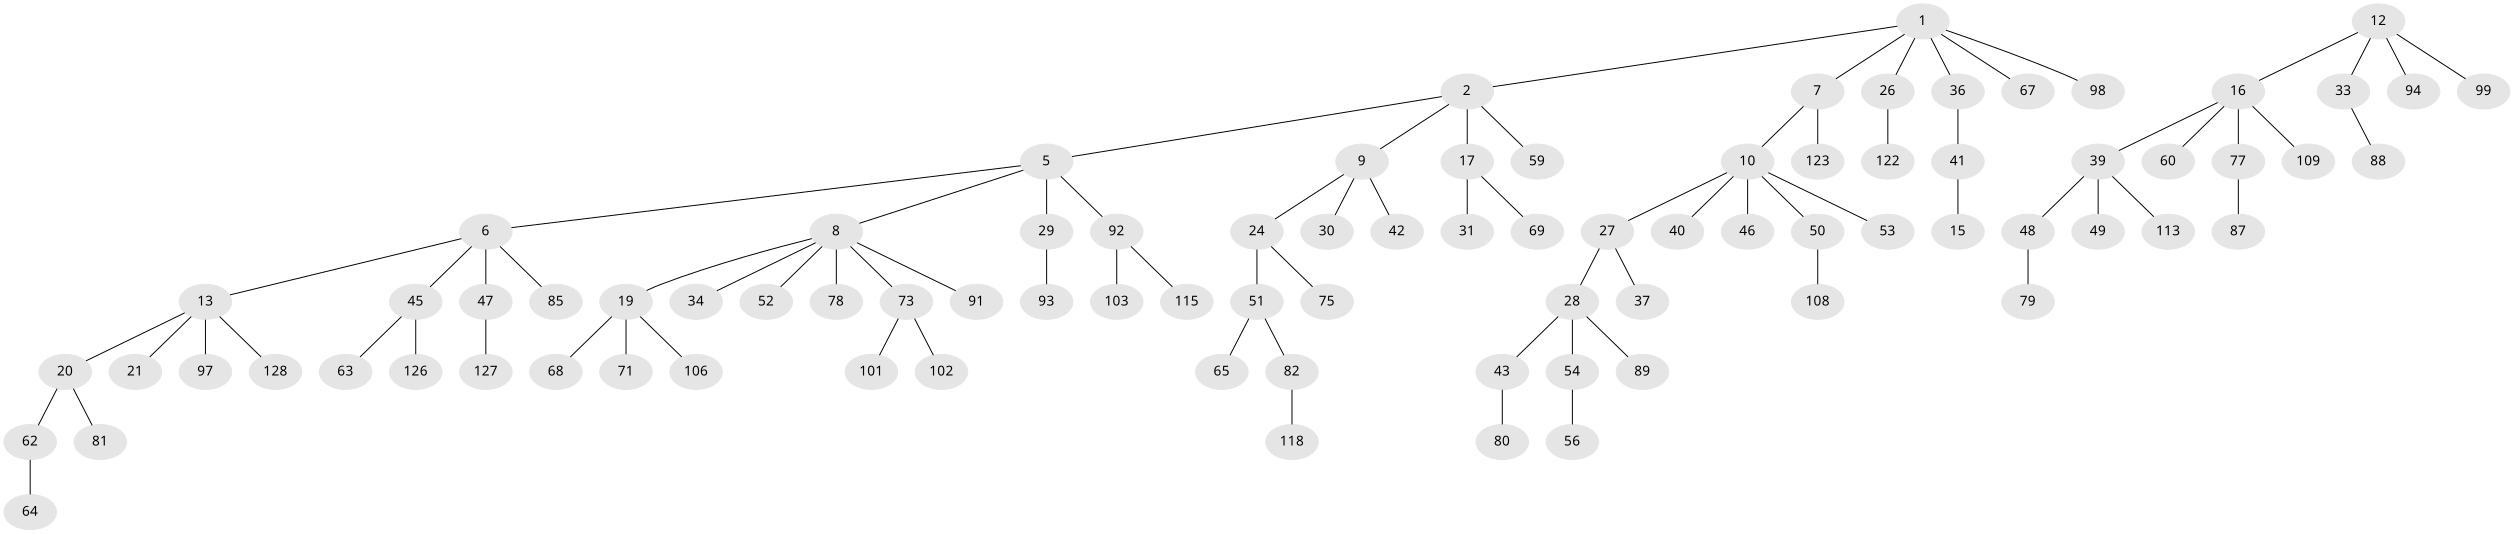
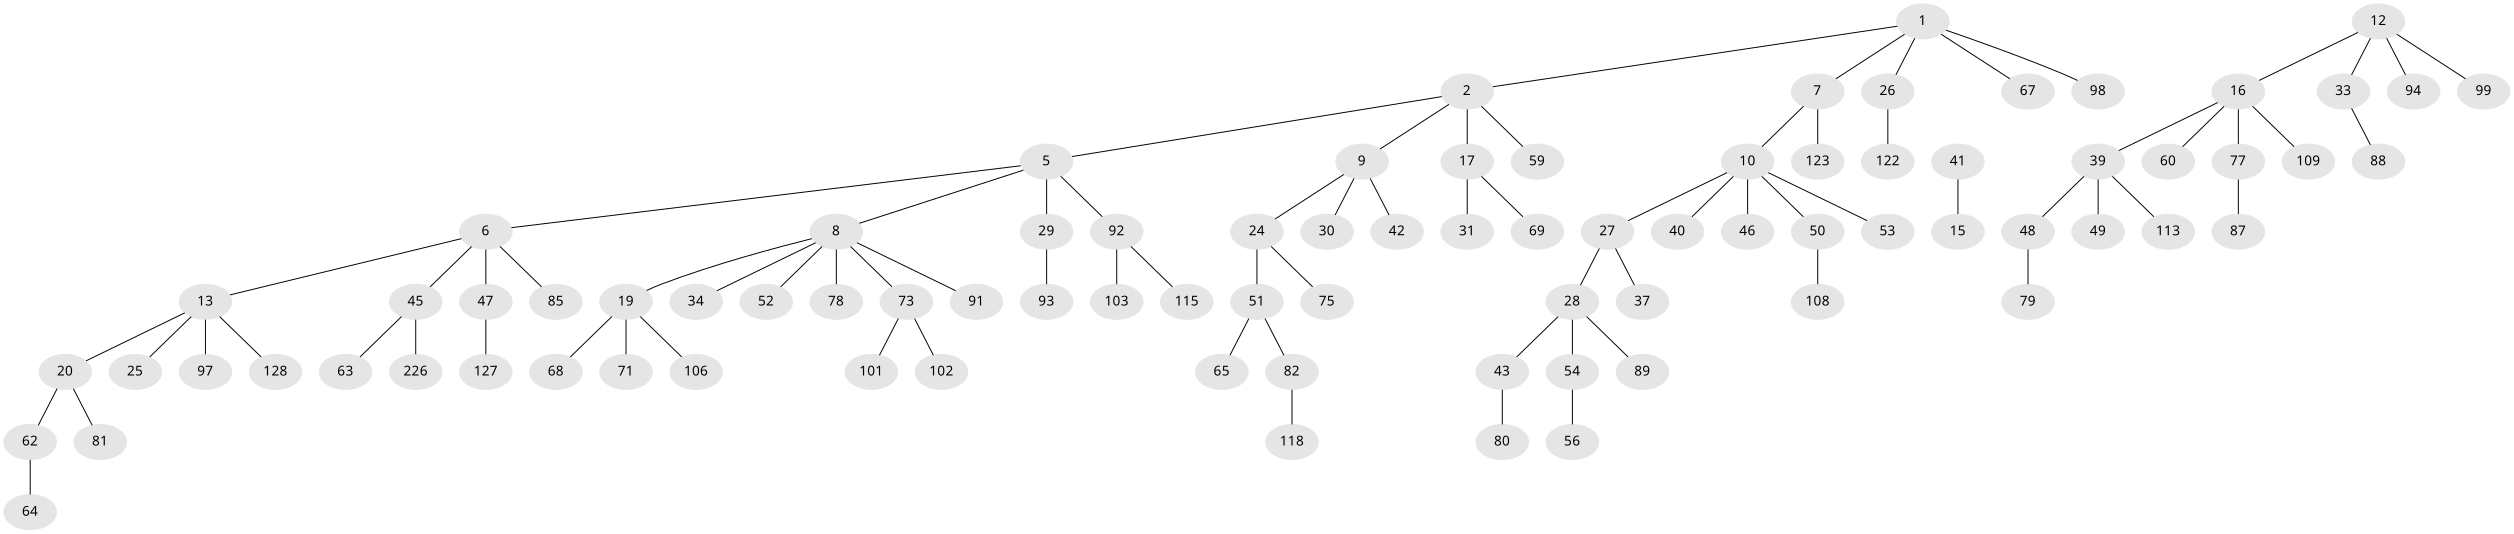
(1958, 92) -> none
(135, 372) -> (135, 372)
(416, 372) -> (416, 372)
